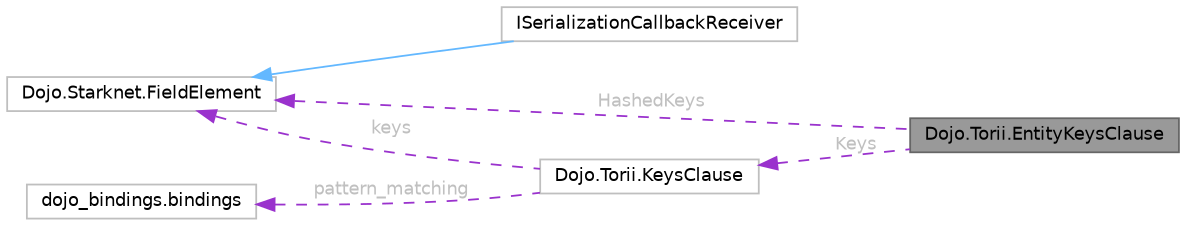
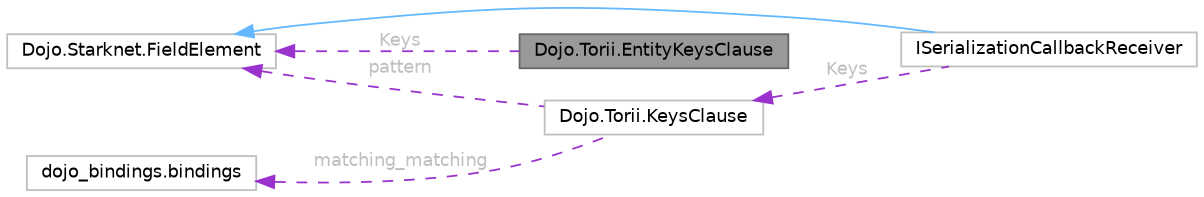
(649, 102) -> (398, 41)
(389, 129) -> (398, 68)
(844, 156) -> (860, 82)
(389, 190) -> (398, 161)
